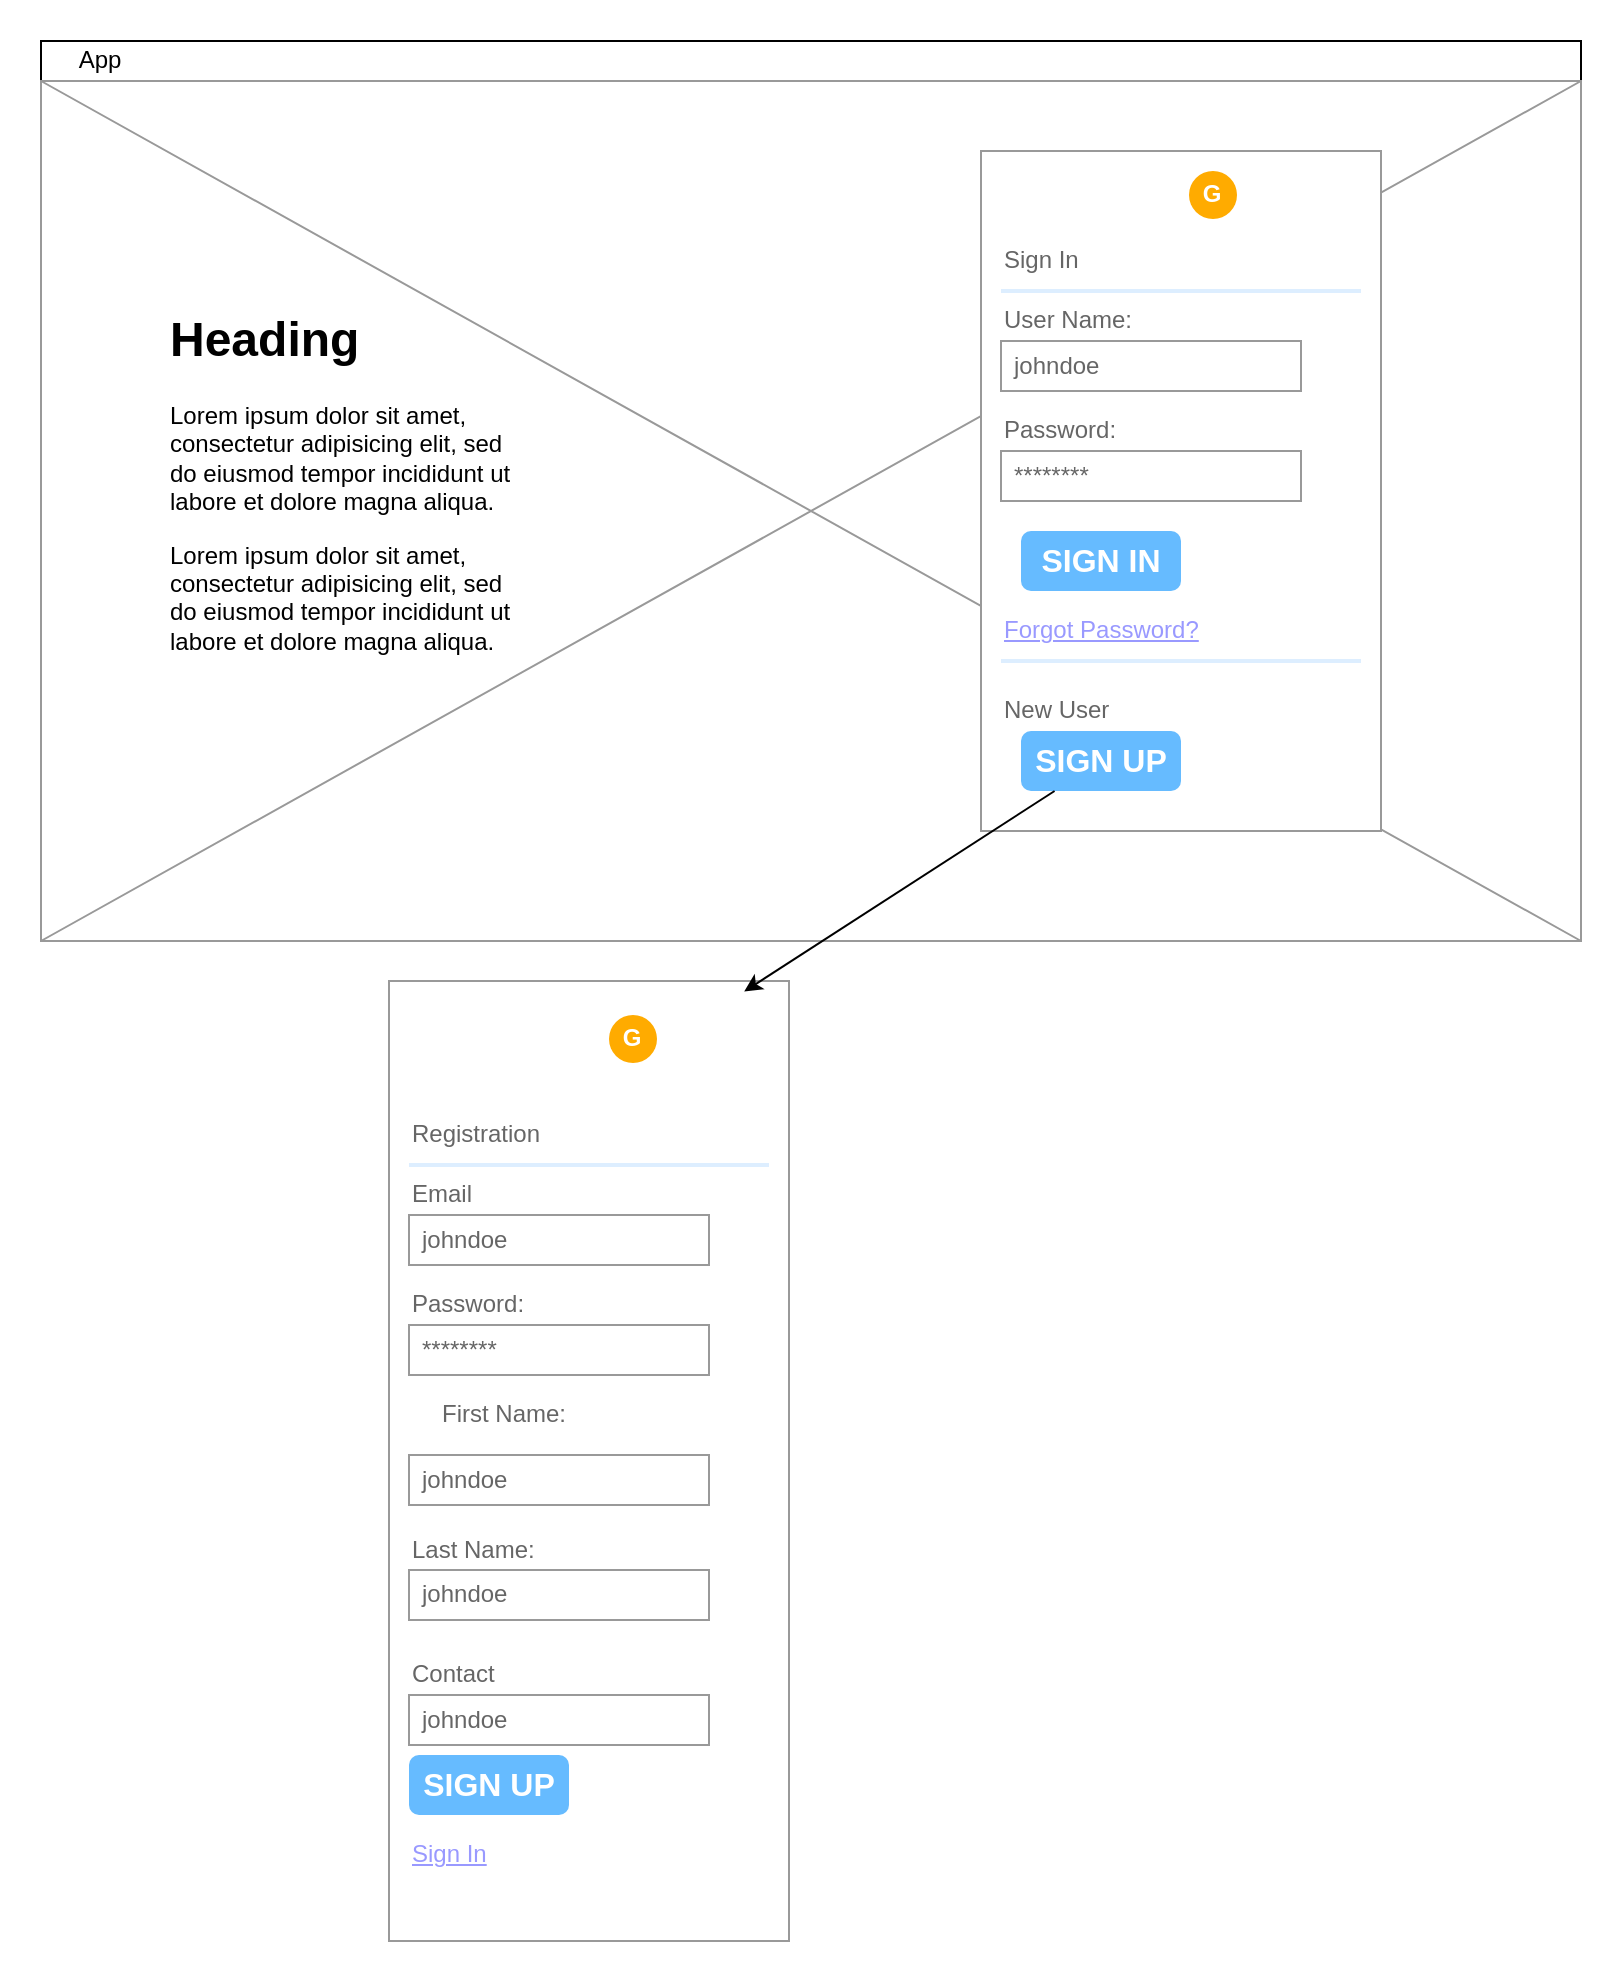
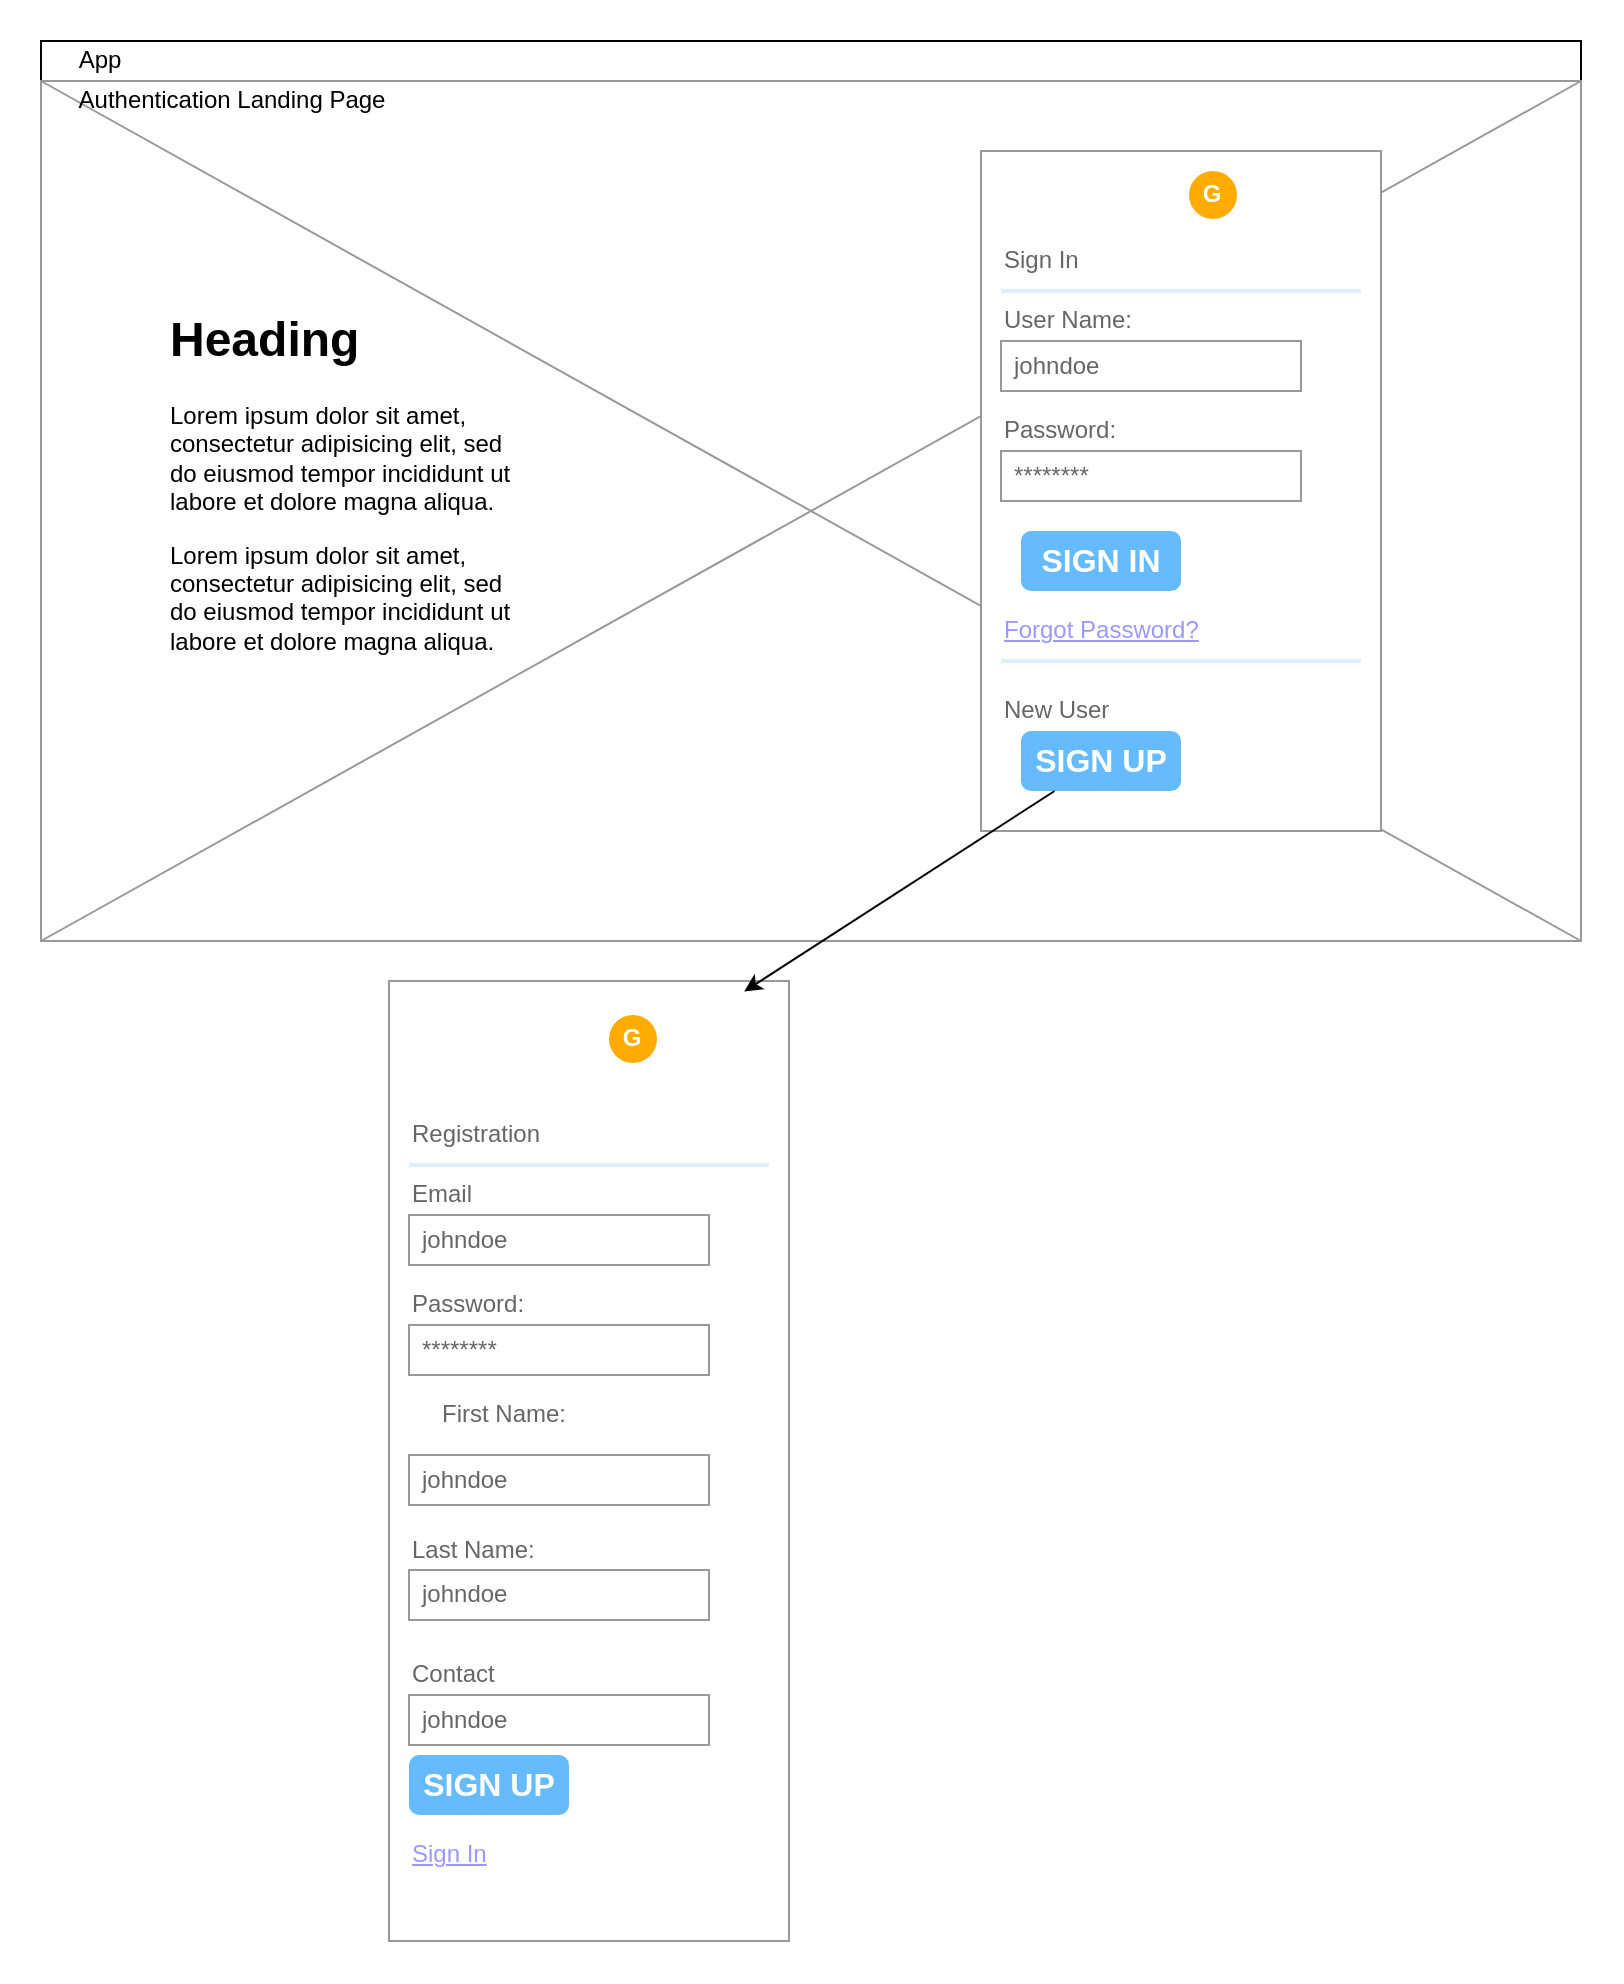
none -> (233, 101)
